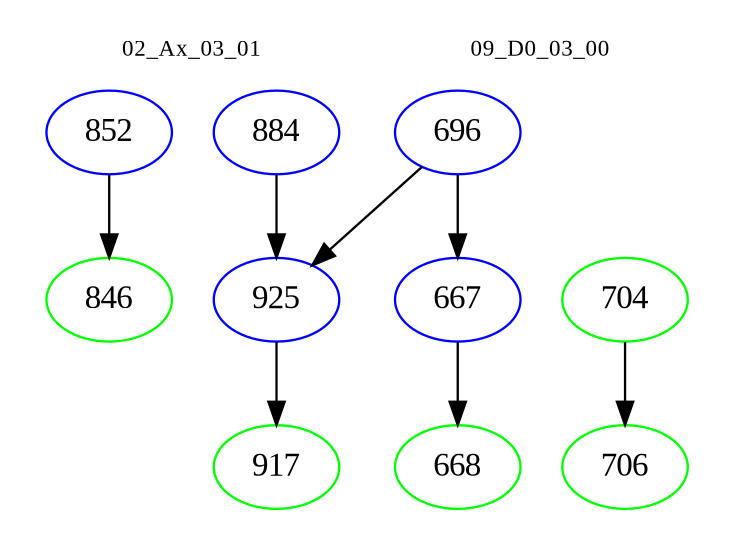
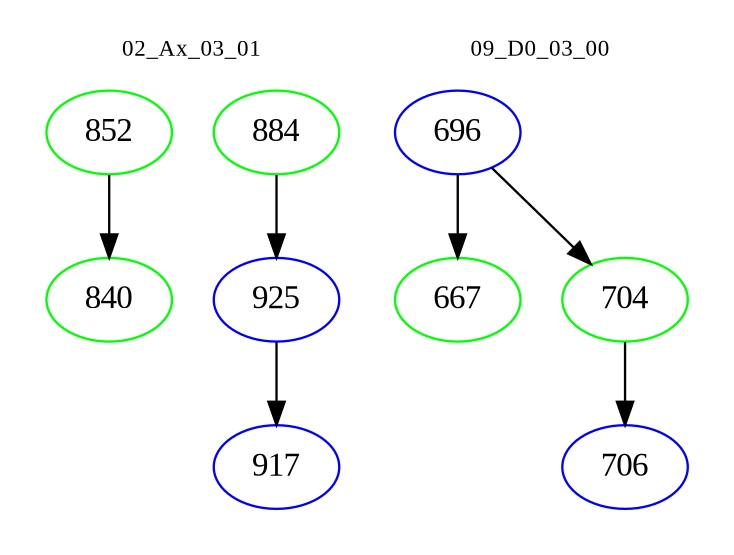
(109, 132) -> (109, 132)
(277, 132) -> (277, 132)
(392, 194) -> (533, 208)
(109, 300) -> (109, 300)
(458, 300) -> (458, 300)
(277, 467) -> (277, 467)
(458, 467) -> none
(625, 467) -> (625, 467)
